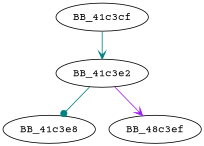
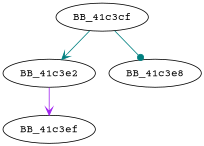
(78, 99) -> (126, 43)
(155, 129) -> (49, 129)
